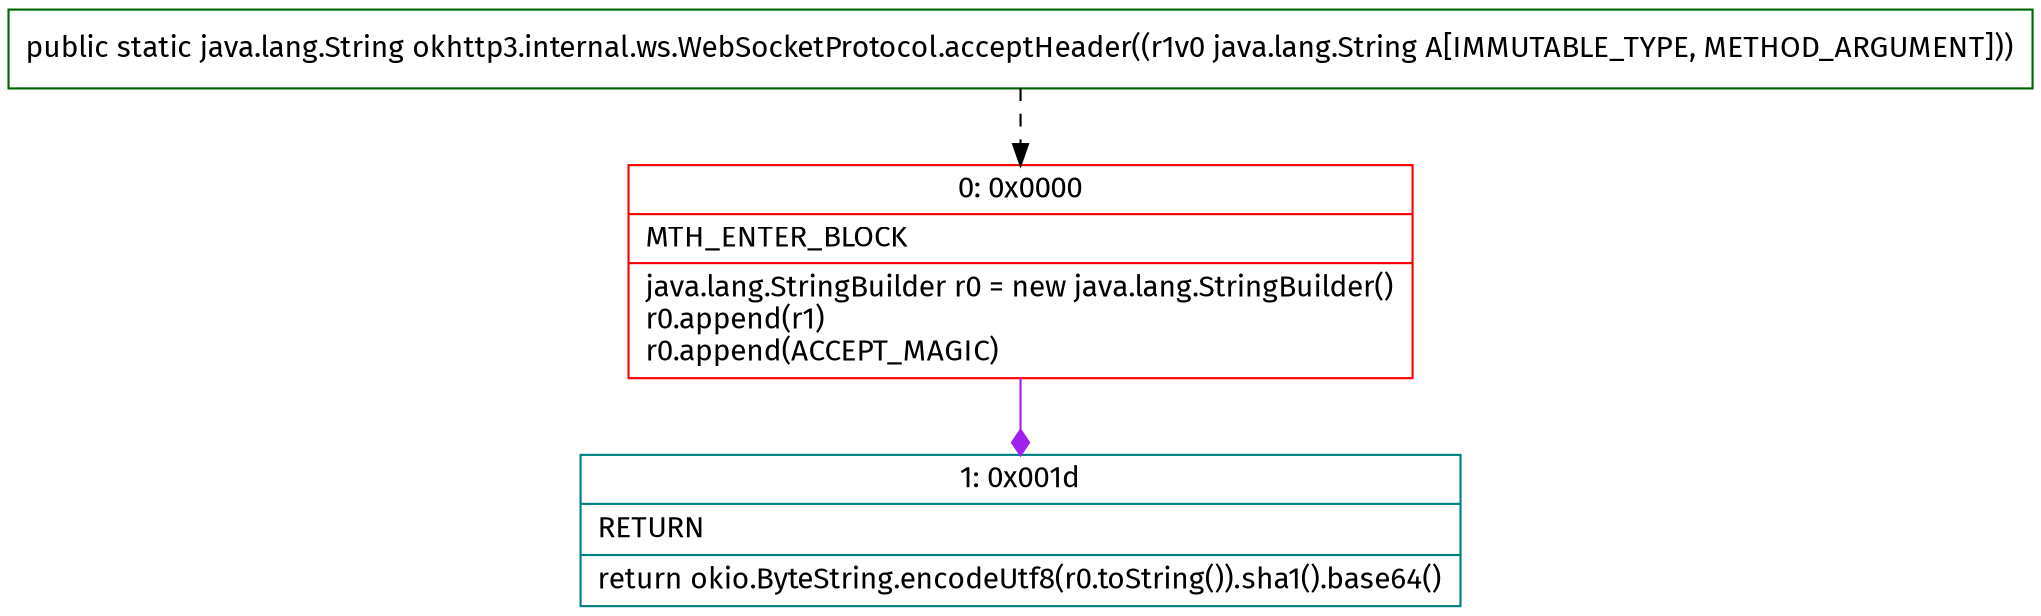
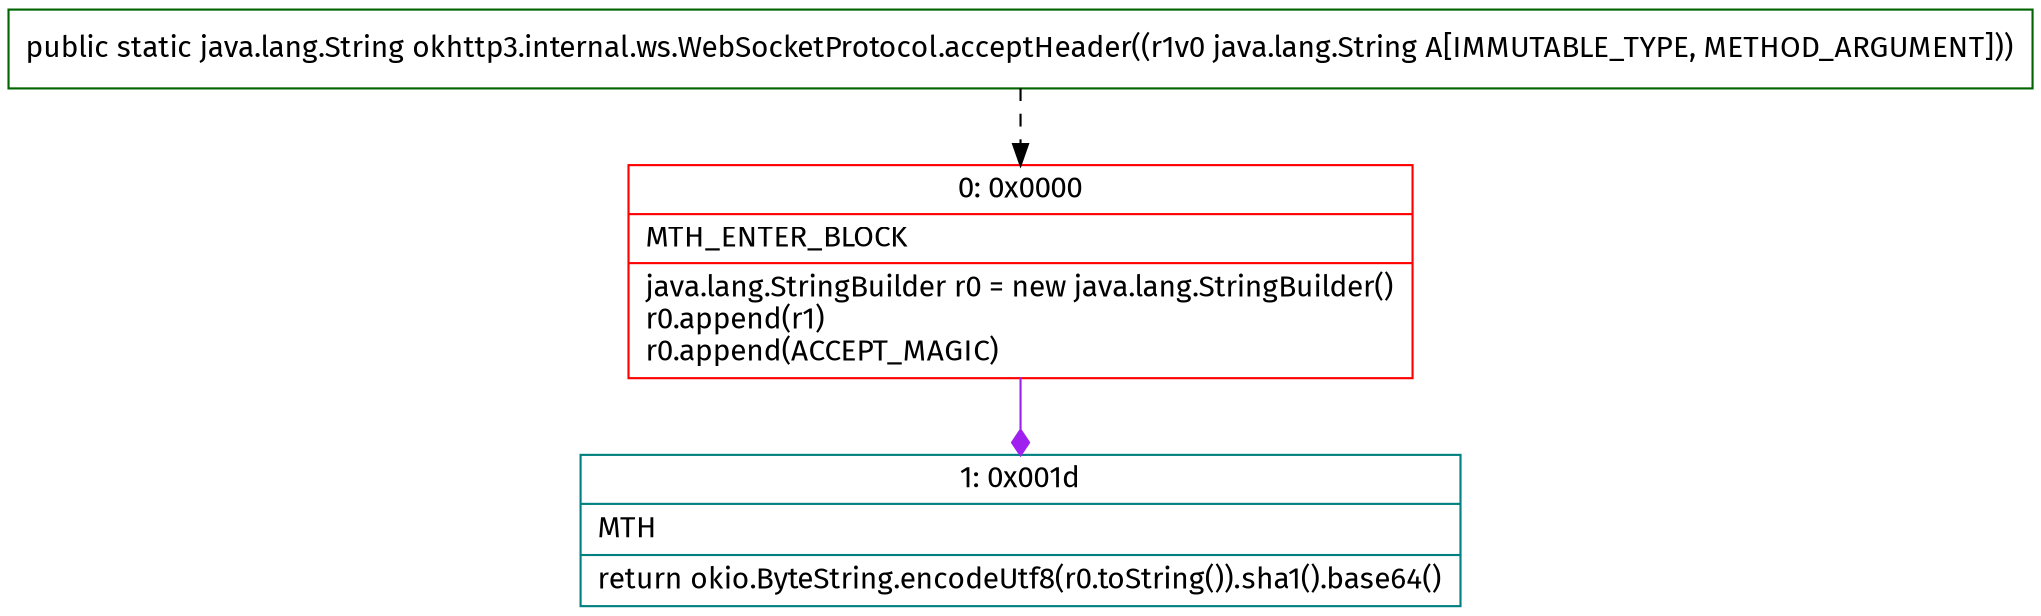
(652, 528) -> (627, 528)
